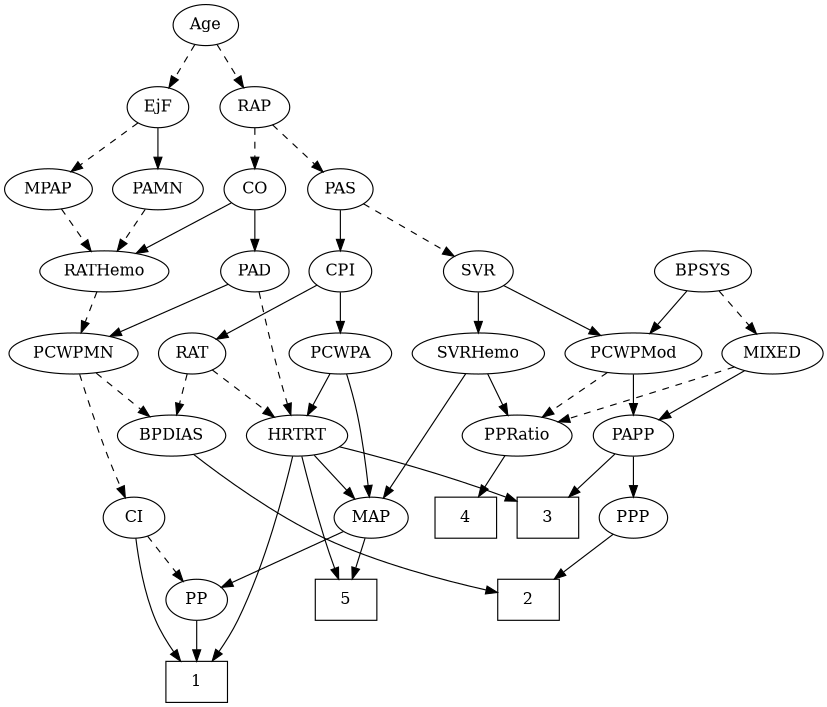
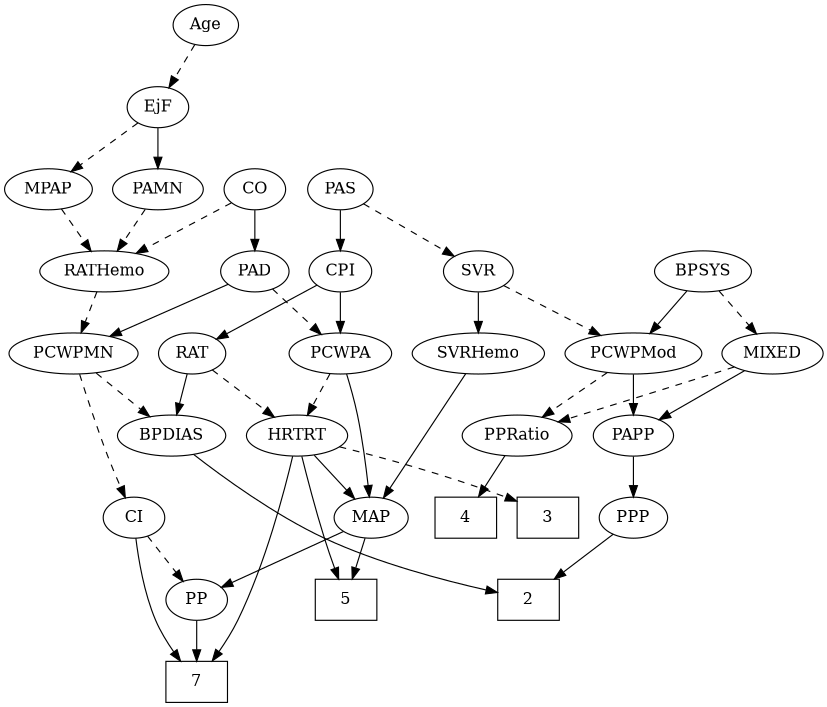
(255, 107) -> none
(189, 225) -> (189, 225)
(547, 308) -> (547, 308)
(272, 348) -> (293, 308)
(183, 389) -> (183, 389)
(321, 389) -> (321, 389)
(495, 389) -> none
(423, 470) -> (423, 470)
(596, 471) -> none
(197, 682) -> (197, 682)
